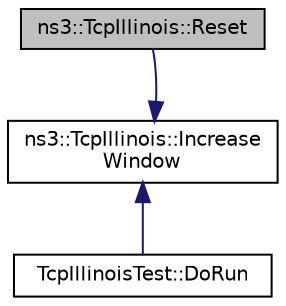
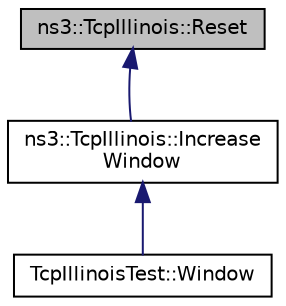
(156, 75) -> (129, 95)
(143, 276) -> (143, 276)
